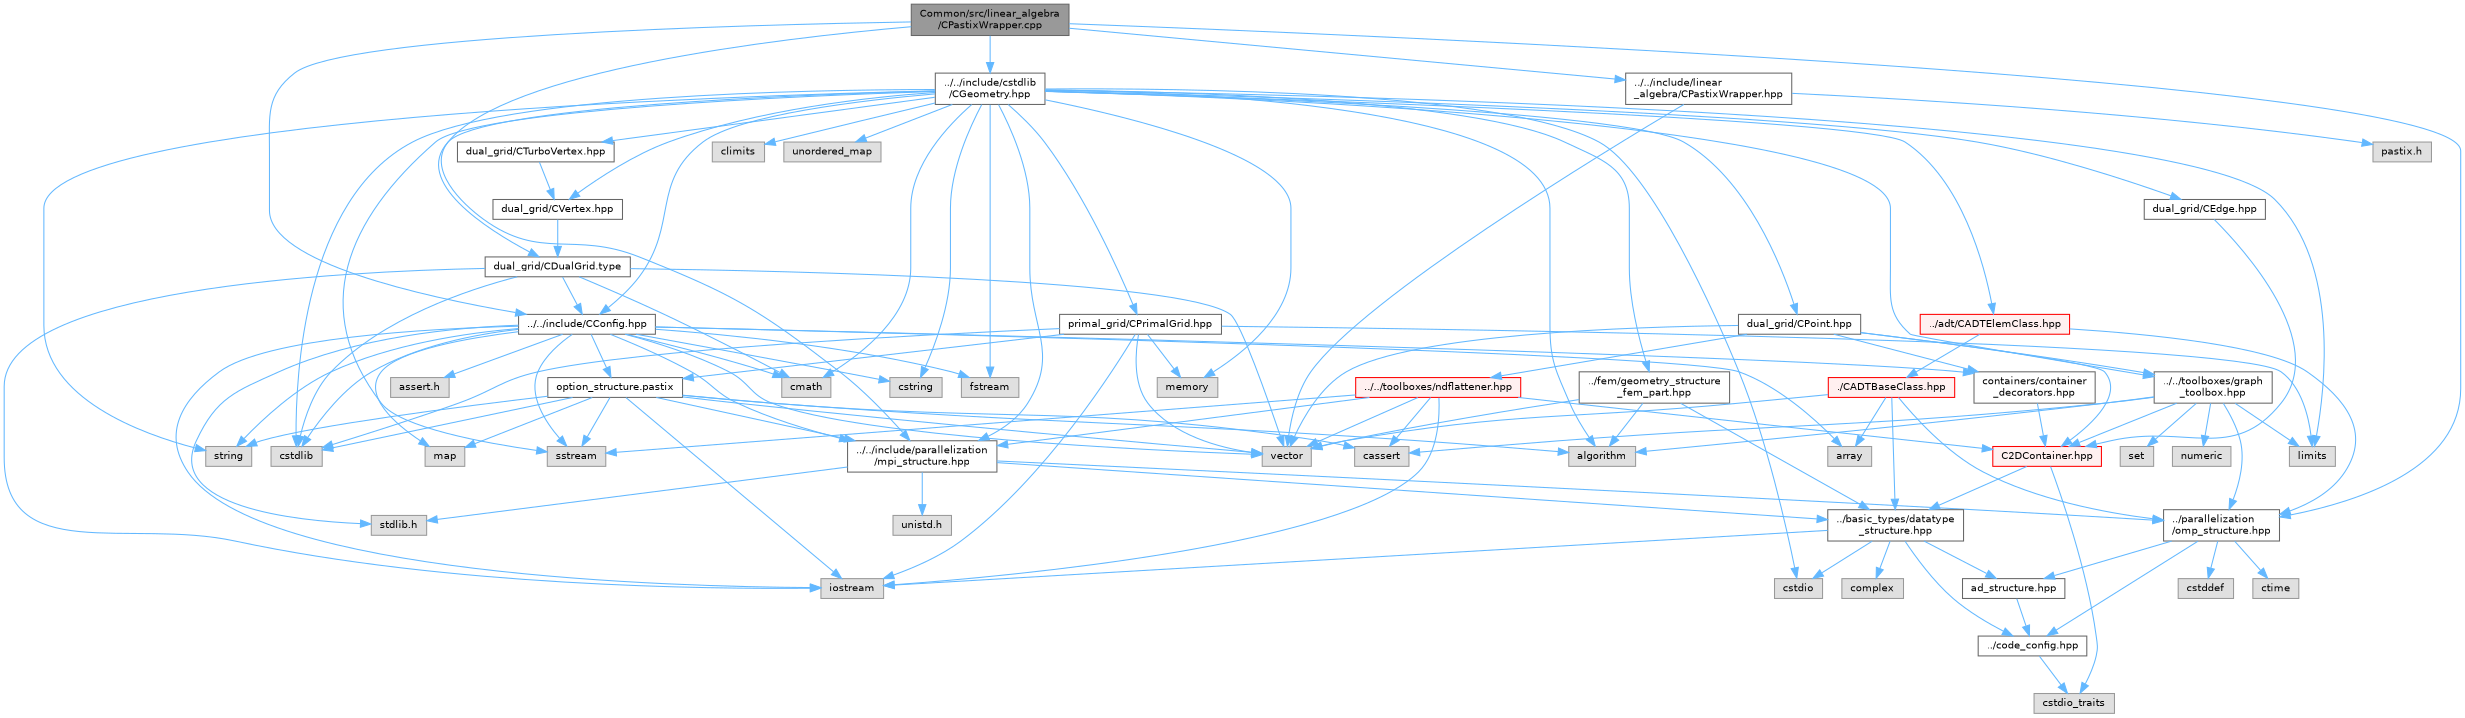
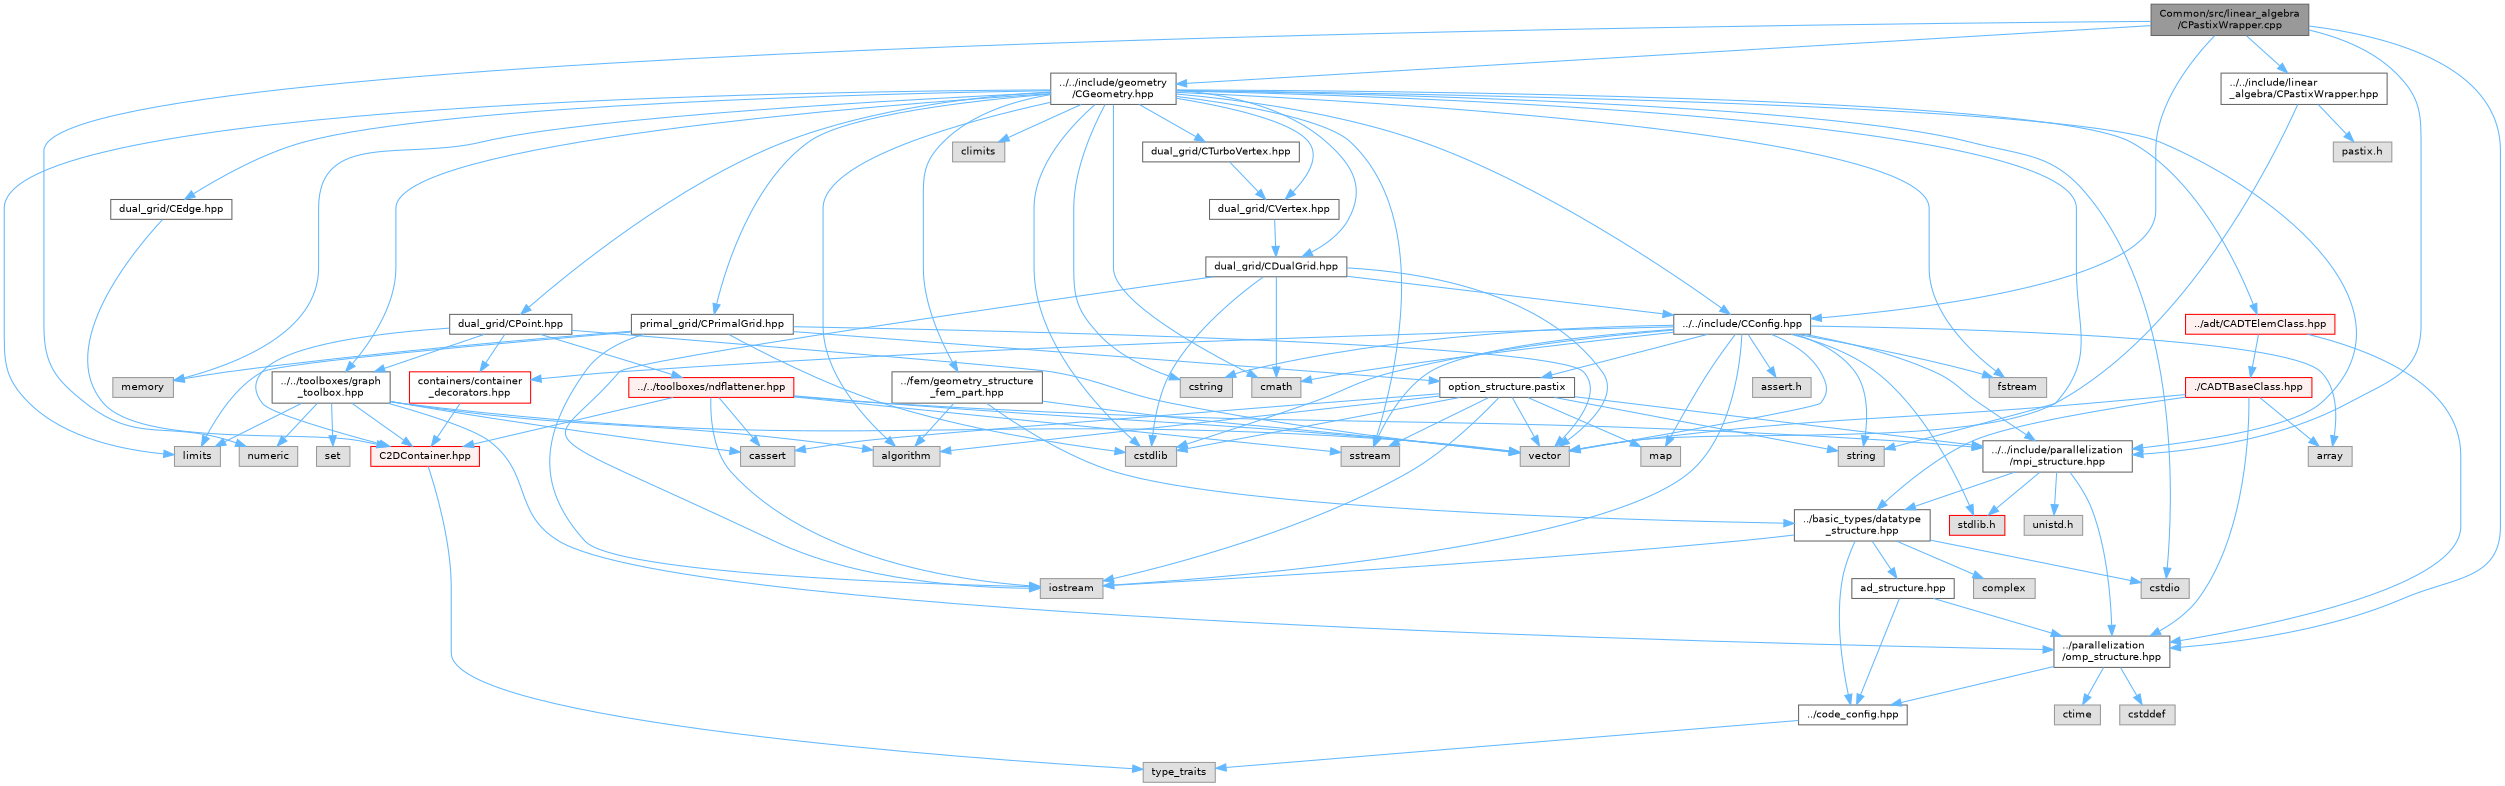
none -> (879, 50)
(990, 89) -> (1113, 89)
(832, 152) -> none
(558, 267) -> (1276, 267)
(2035, 387) -> (470, 387)
none -> (894, 430)
(1983, 486) -> none
(399, 525) -> (1977, 525)
(2113, 558) -> (1992, 616)
(2074, 703) -> (1179, 772)
